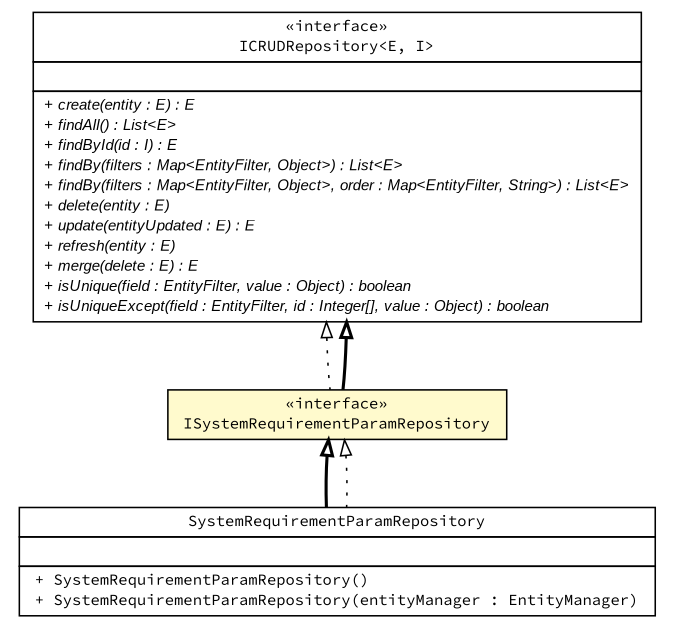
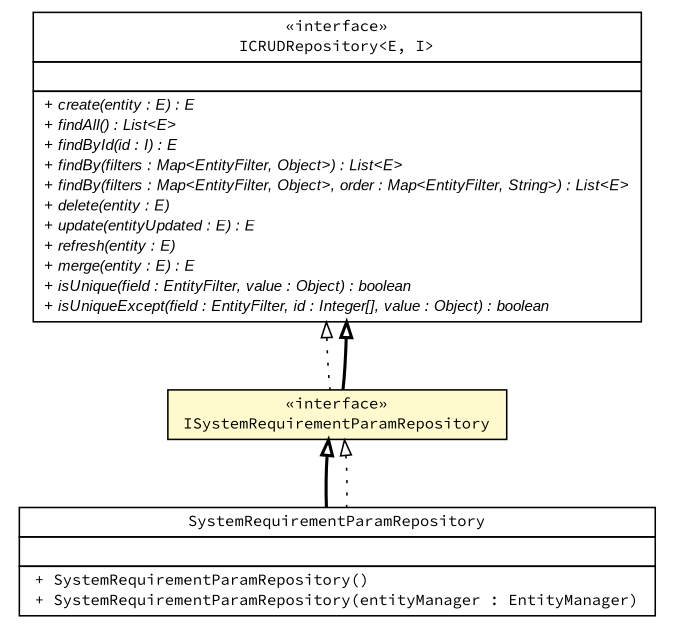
(121, 266) -> (120, 266)
